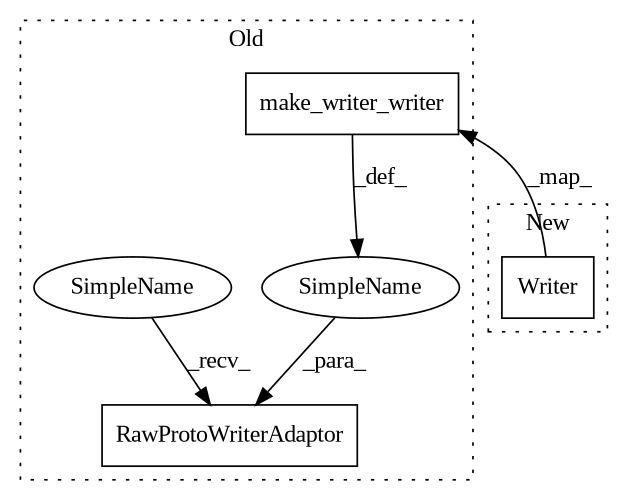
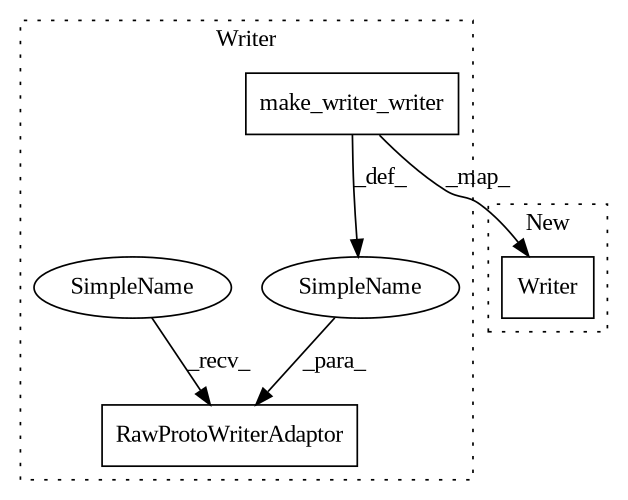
(247, 40) -> (247, 40)
(526, 187) -> (448, 192)
